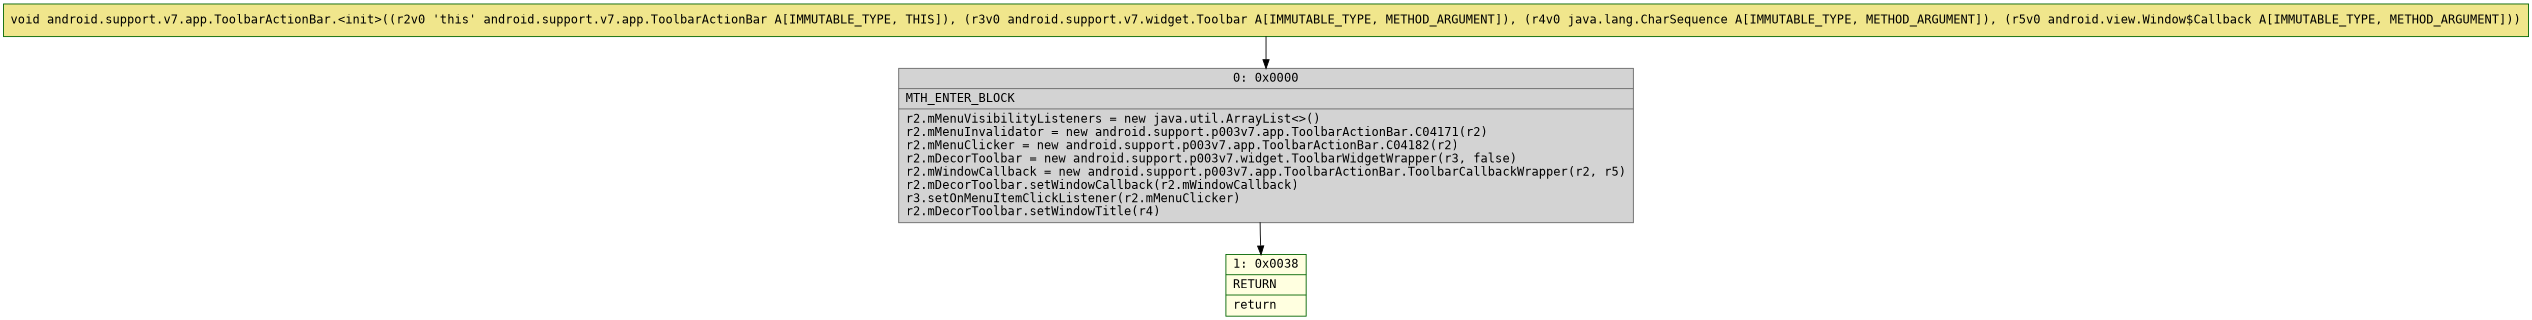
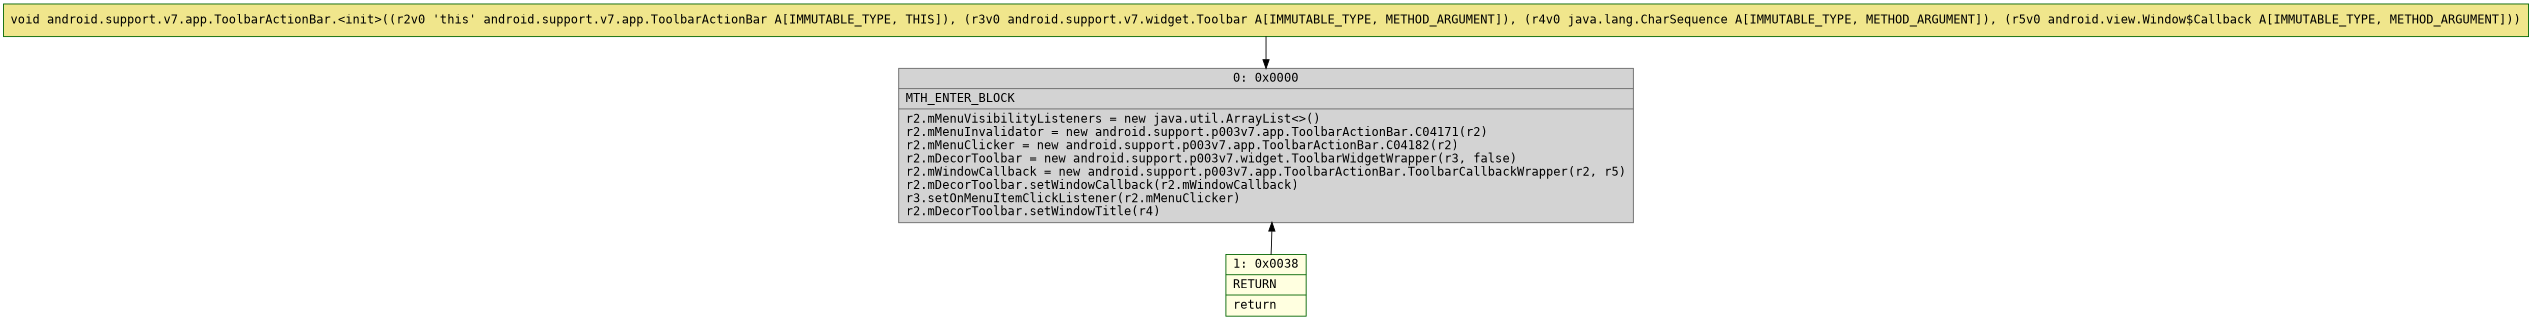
(1260, 234) -> (1272, 243)
